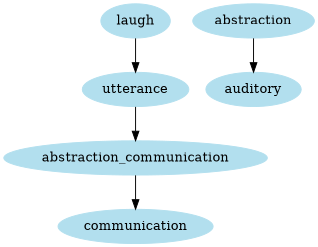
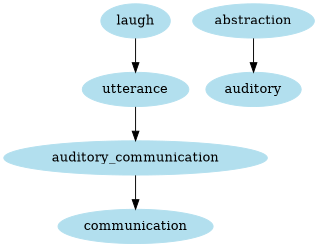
(136, 158) -> (136, 158)
